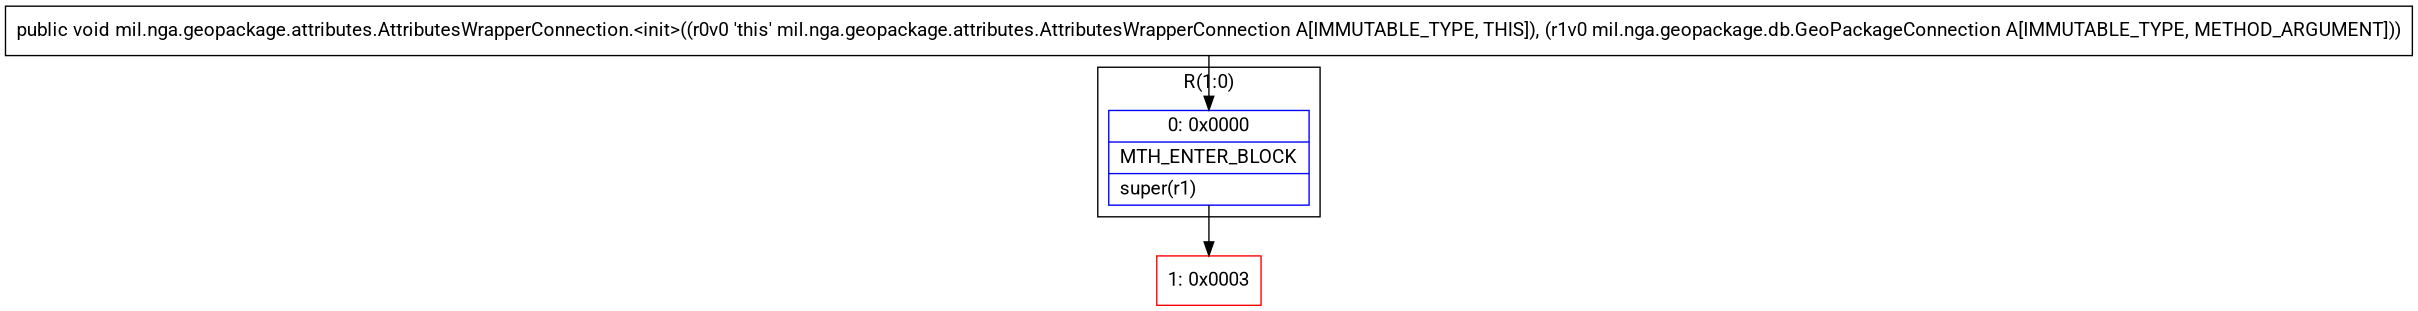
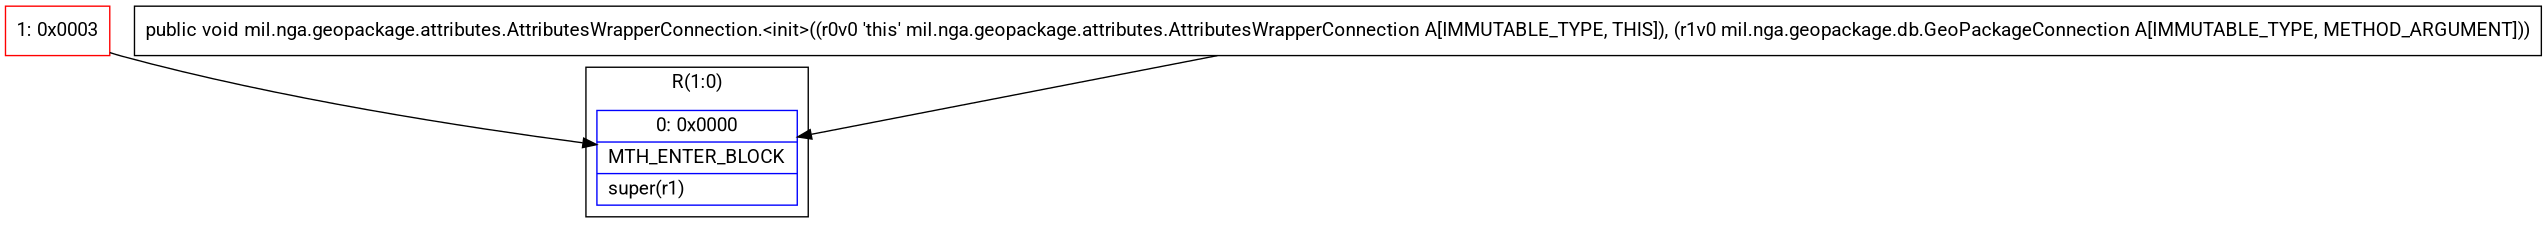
(1209, 225) -> (345, 105)
